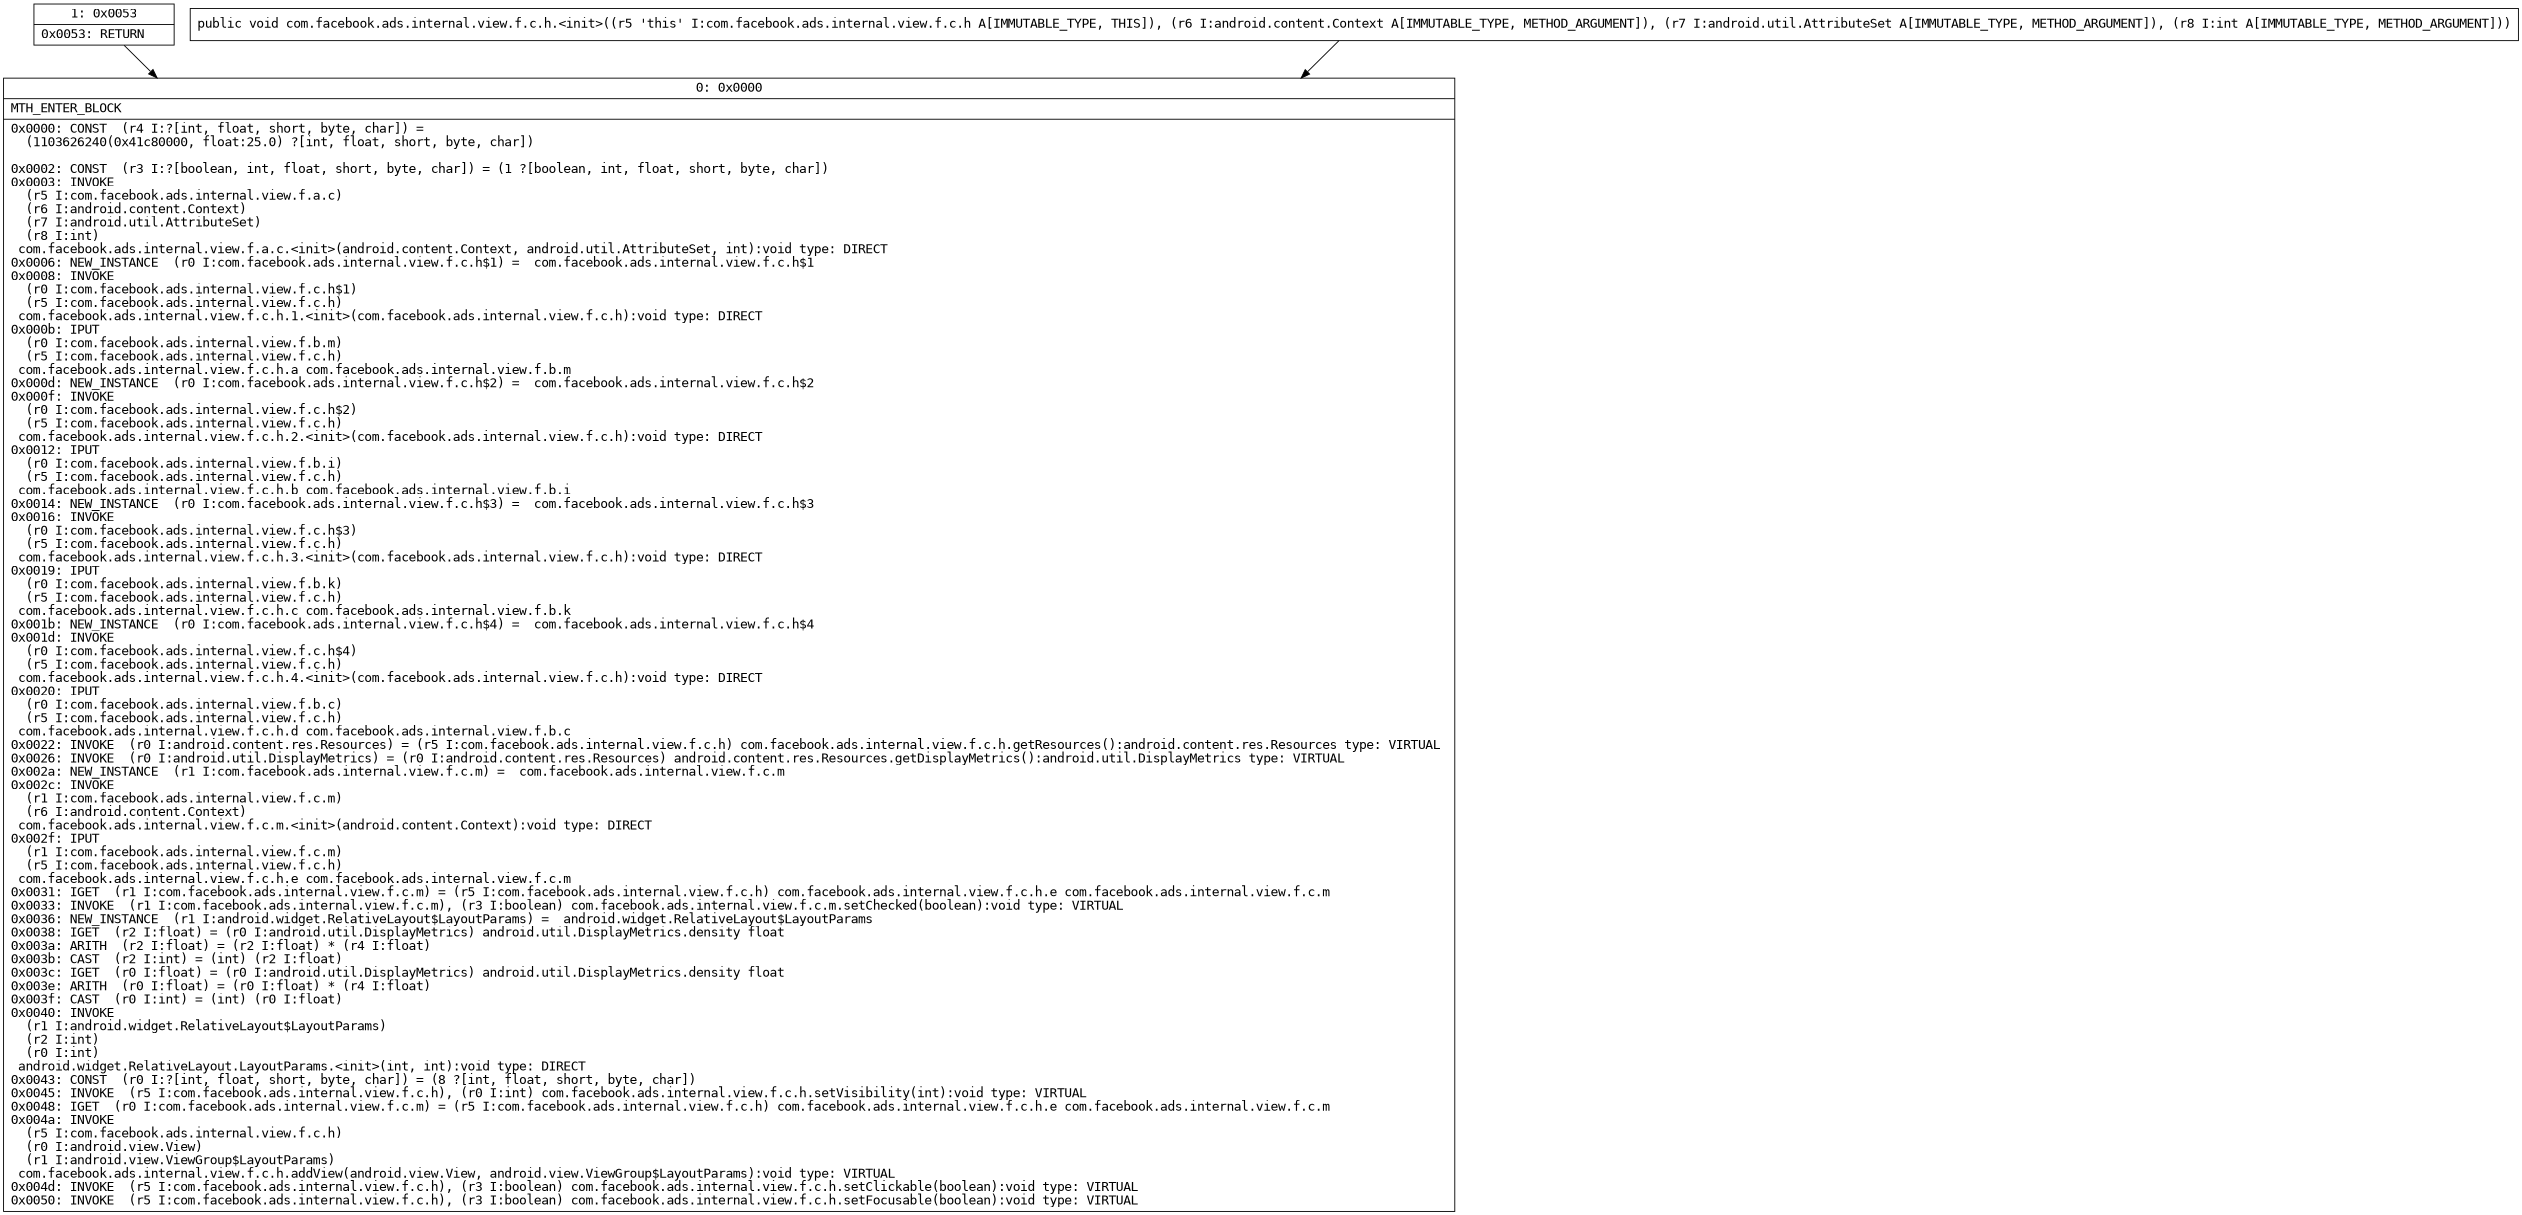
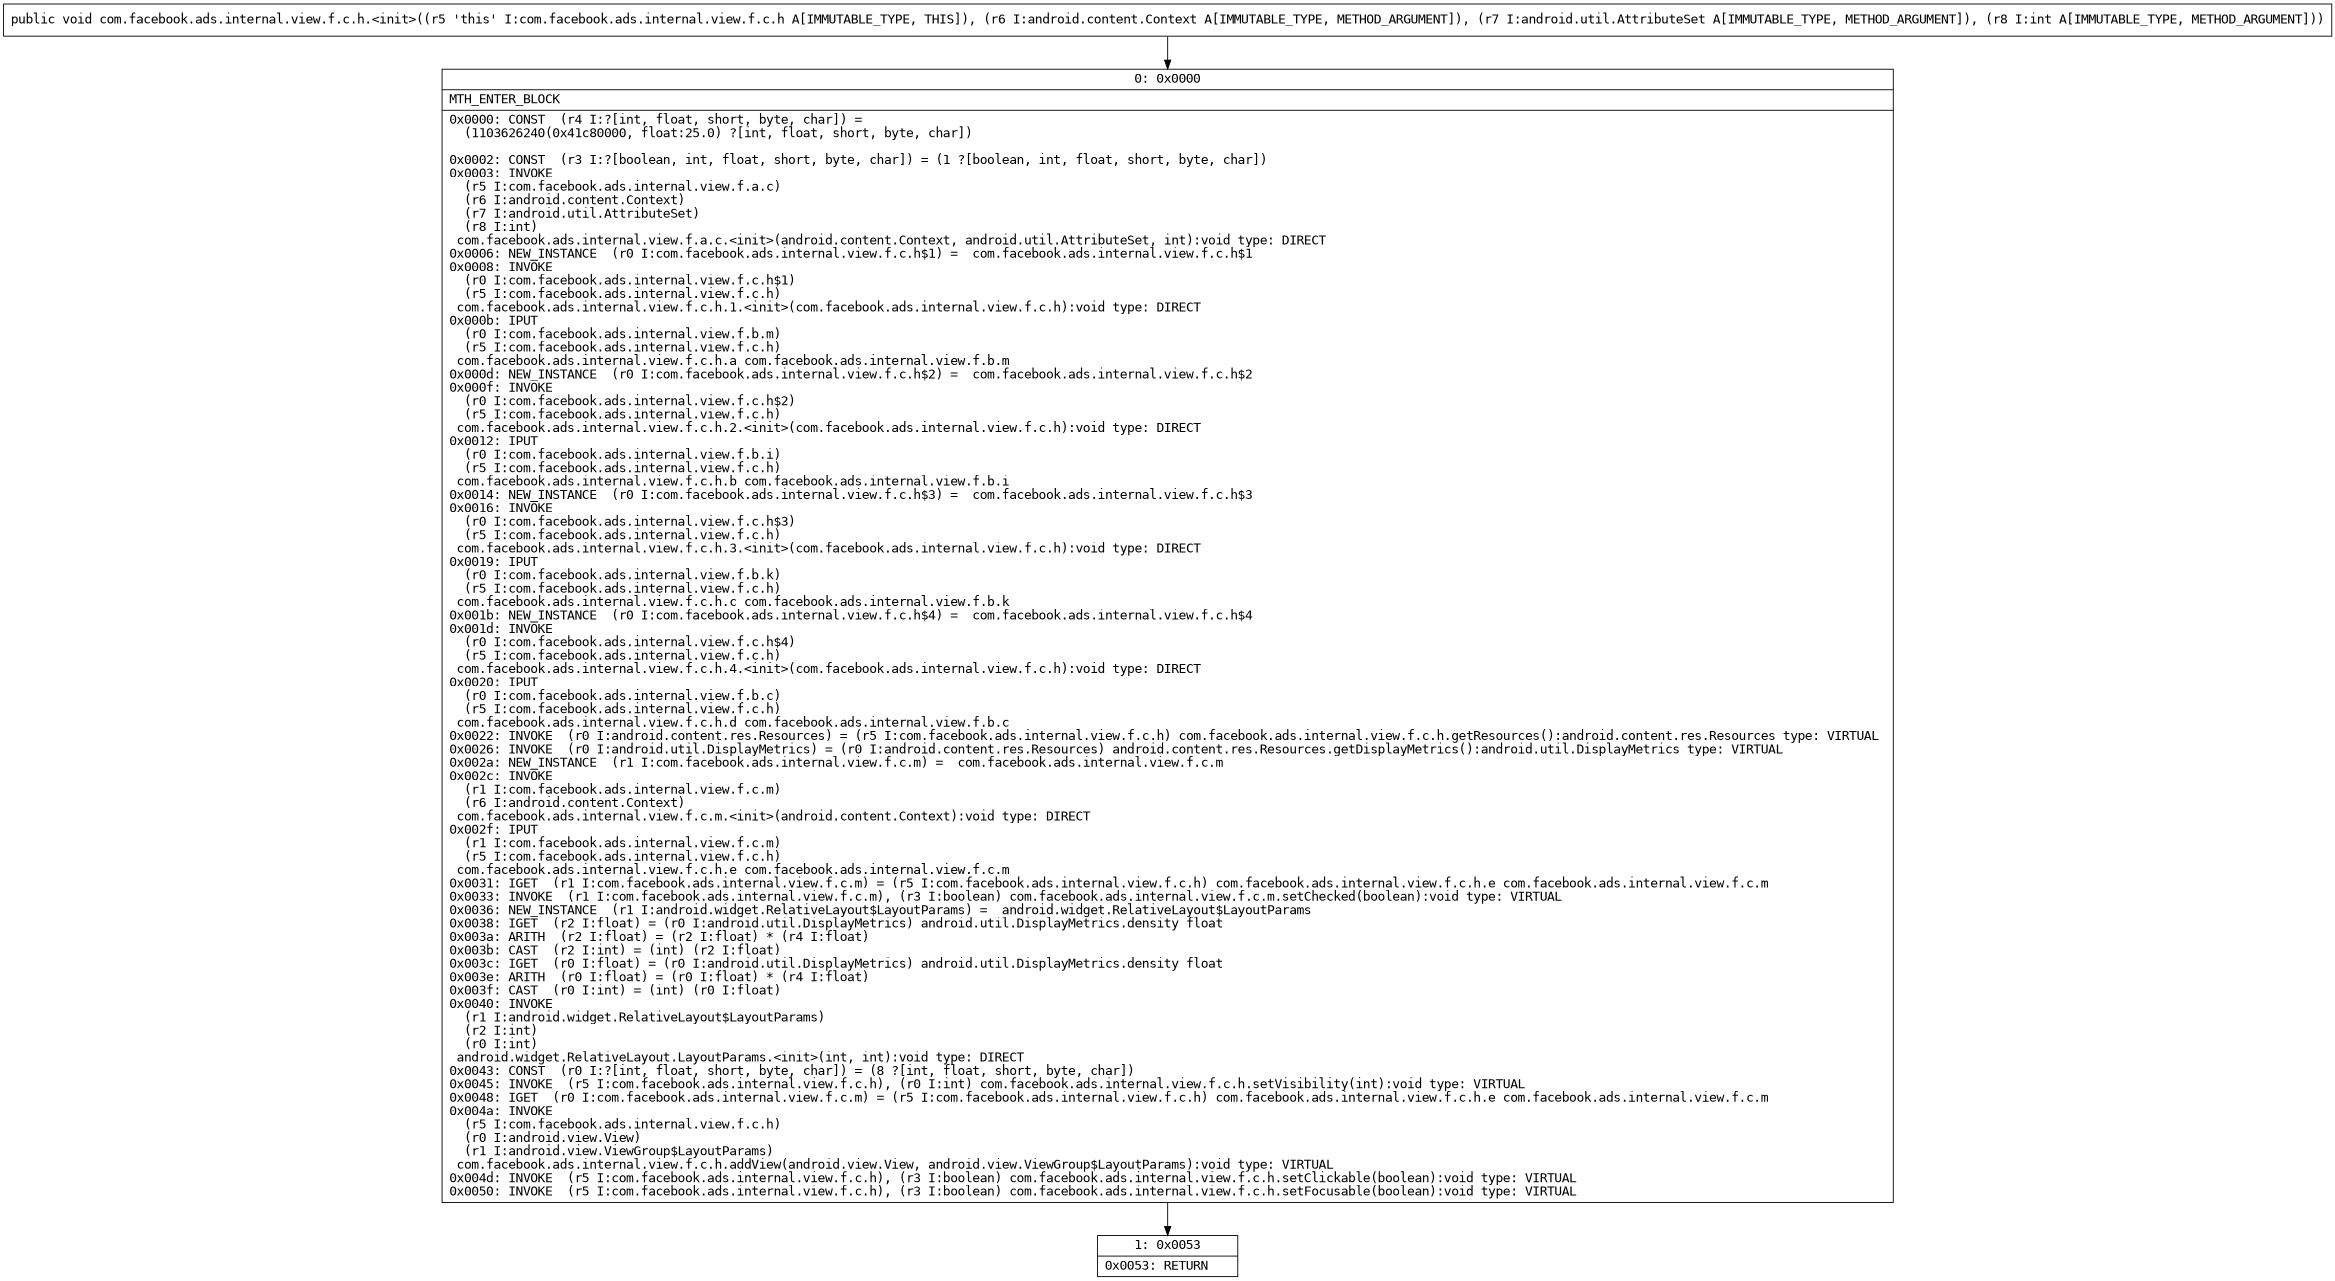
(137, 58) -> (1168, 1215)
